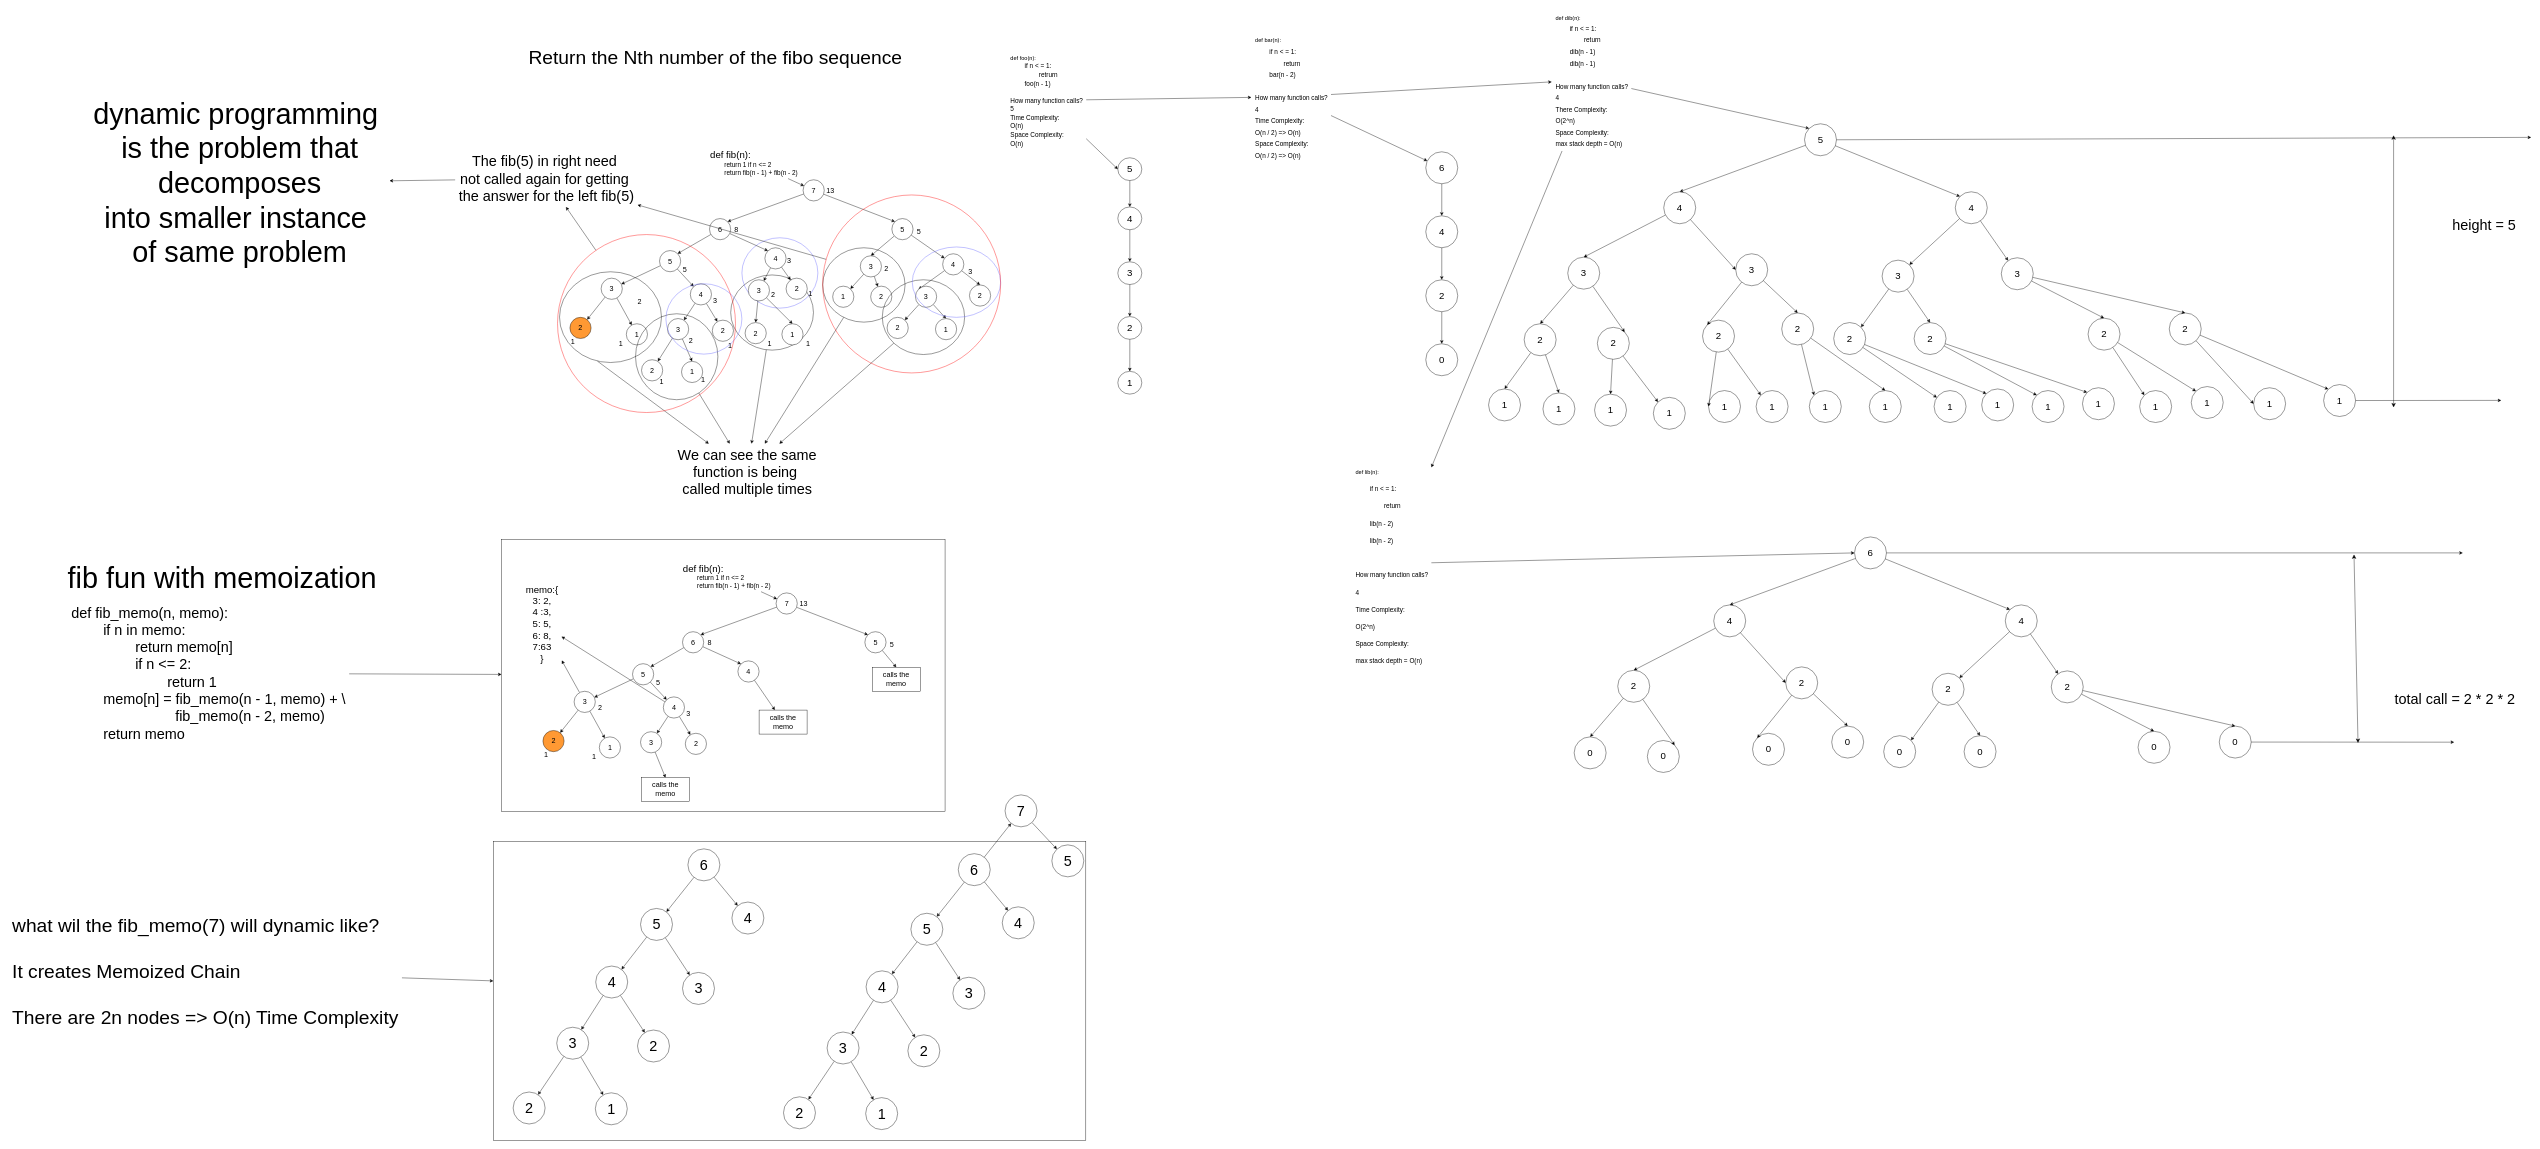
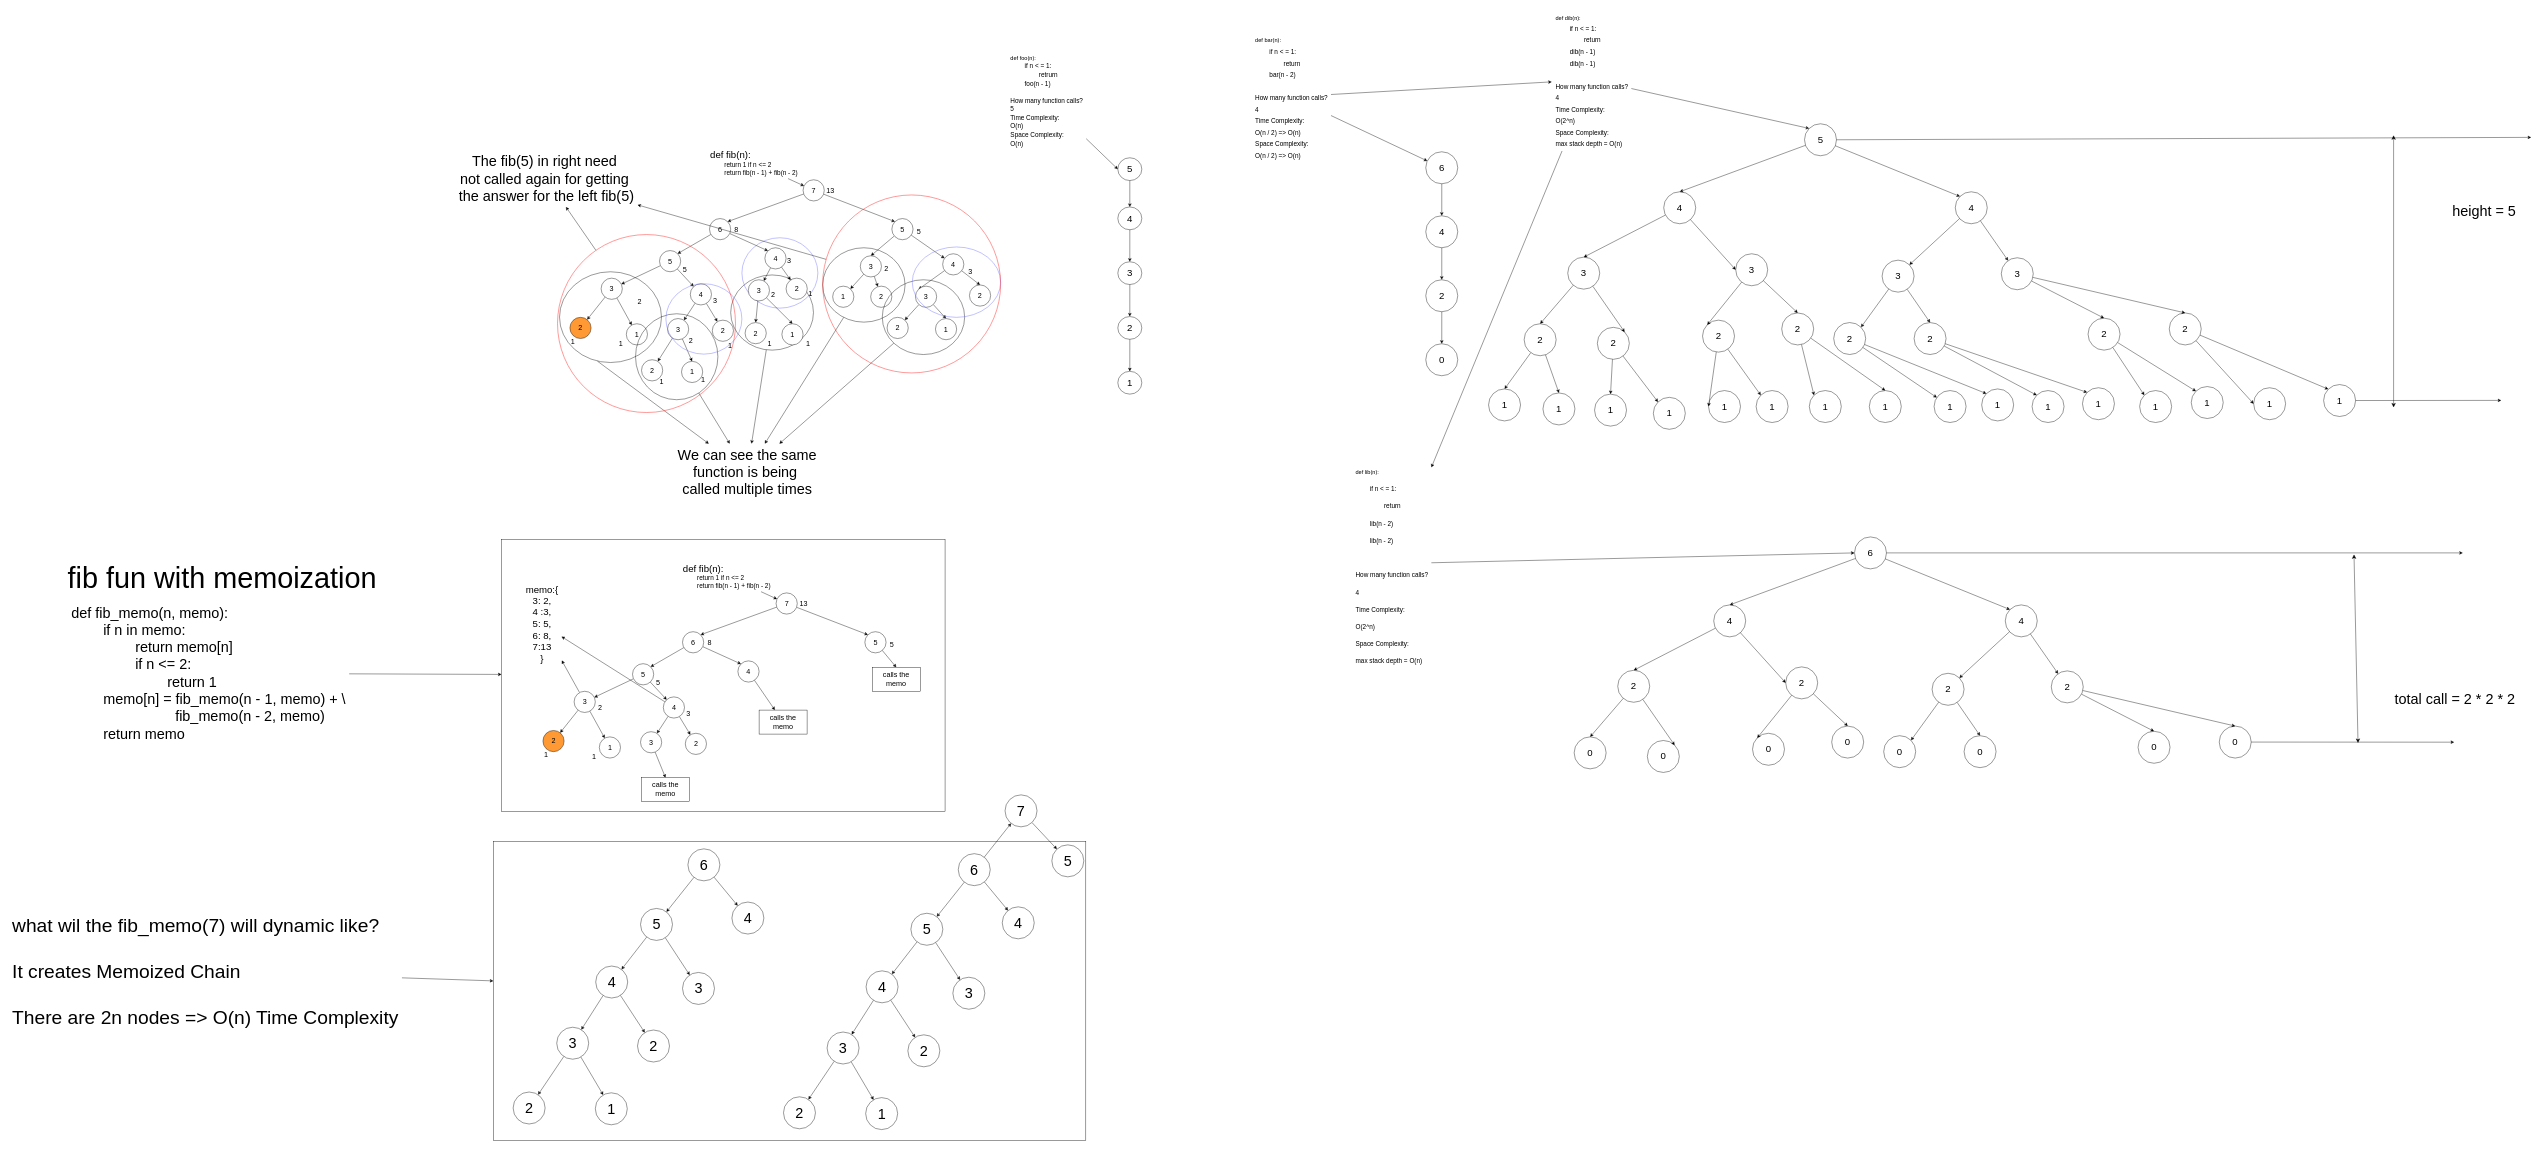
(718, 58) -> none
(1592, 80) -> (1592, 80)
(1247, 97) -> none
(393, 181) -> none
(239, 183) -> none
(2484, 224) -> (2484, 210)
(542, 624) -> (542, 624)
